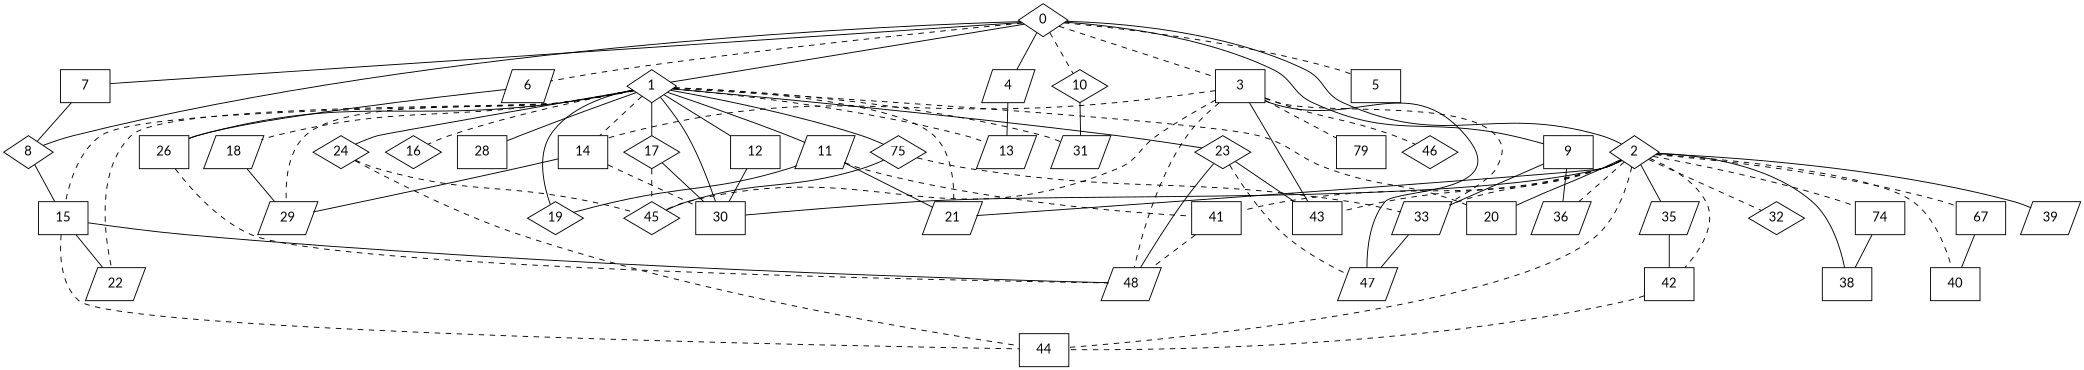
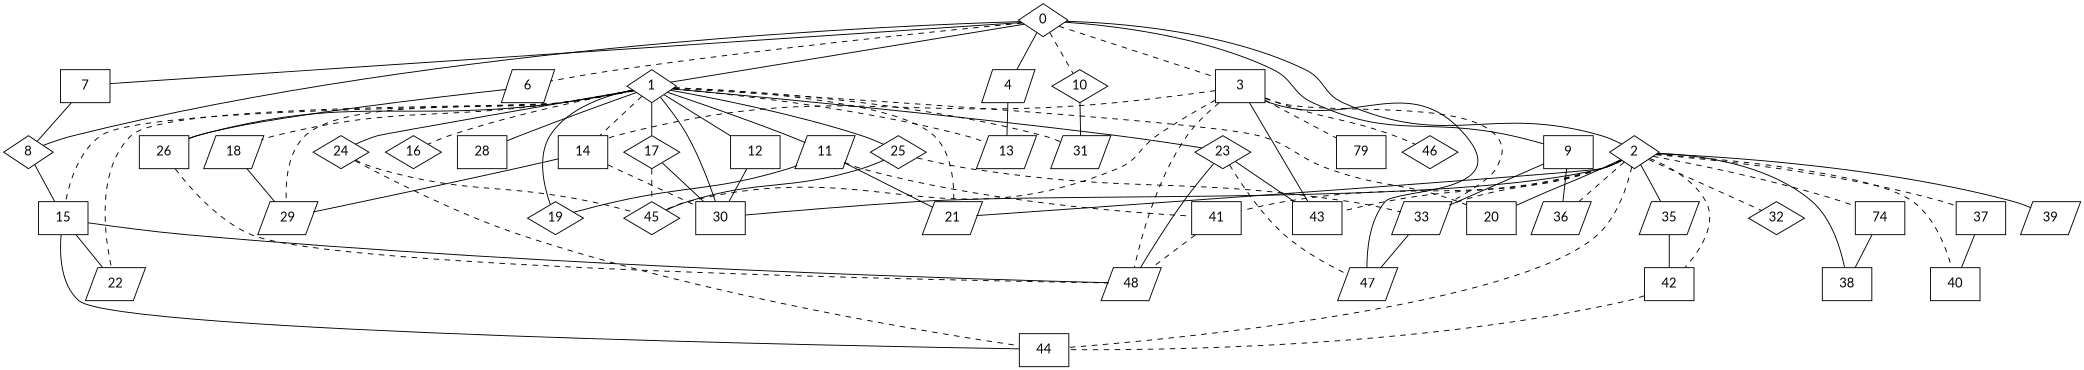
(1376, 86) -> none
(898, 152) -> (898, 152)
(1981, 218) -> (1981, 218)
(513, 336) -> (513, 336)
